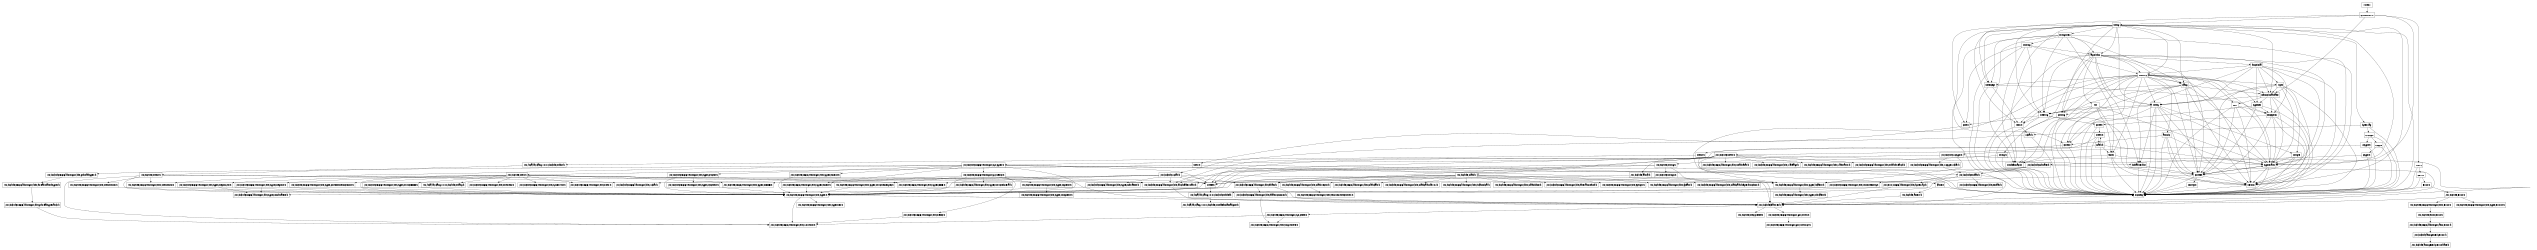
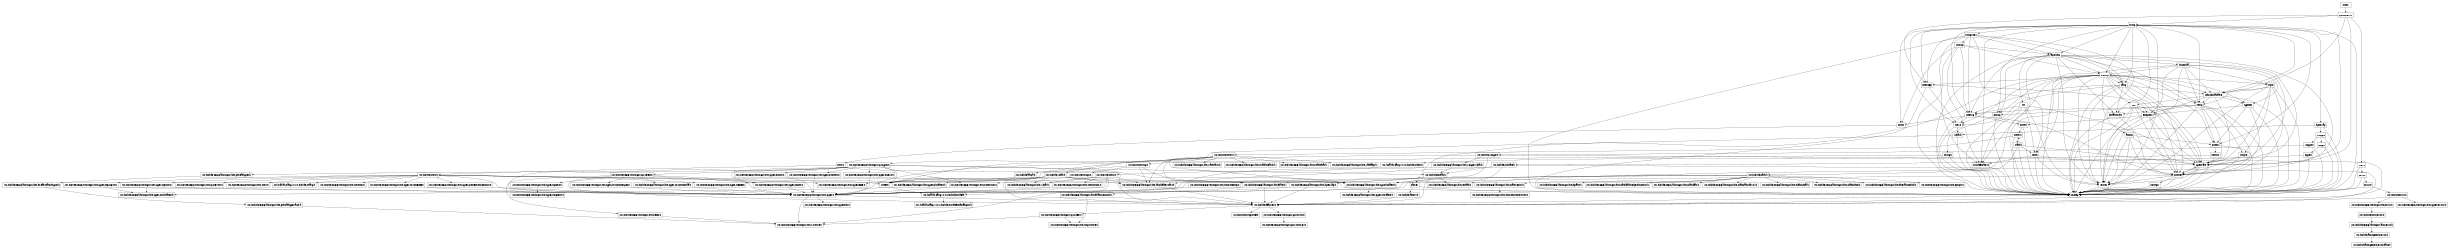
(2054, 114) -> (1801, 172)
(1933, 160) -> (2150, 76)
(693, 180) -> (842, 170)
(1905, 185) -> (1313, 185)
